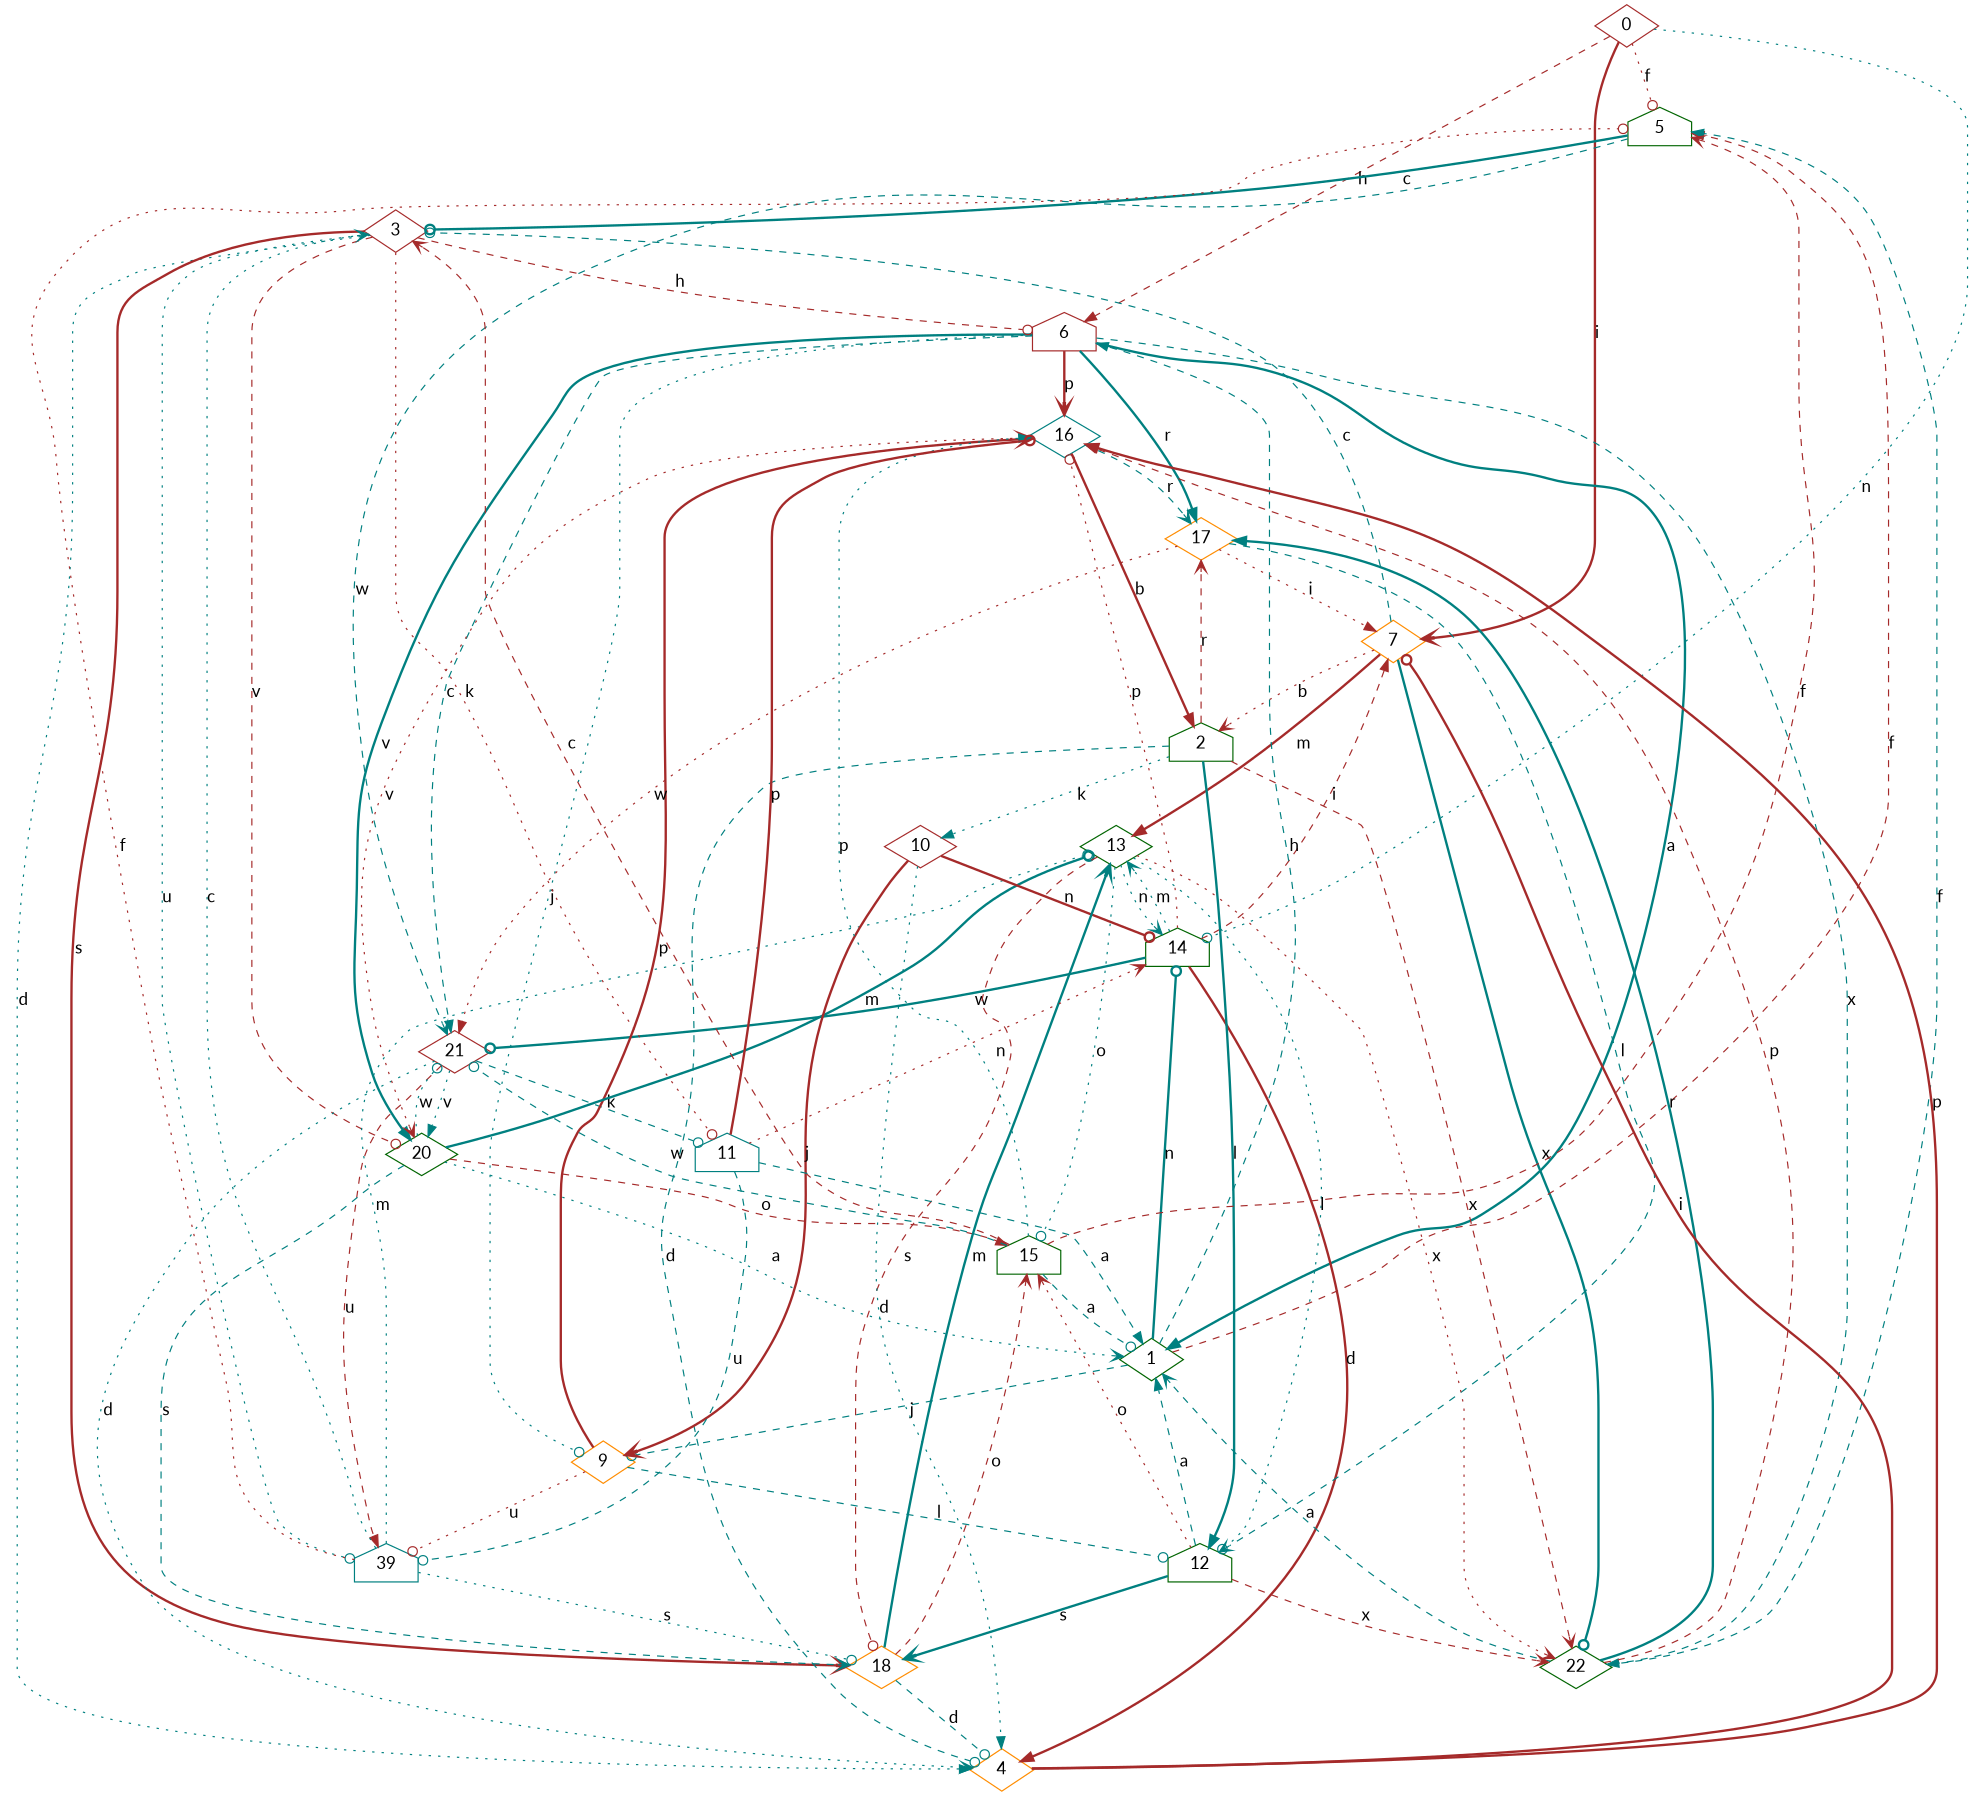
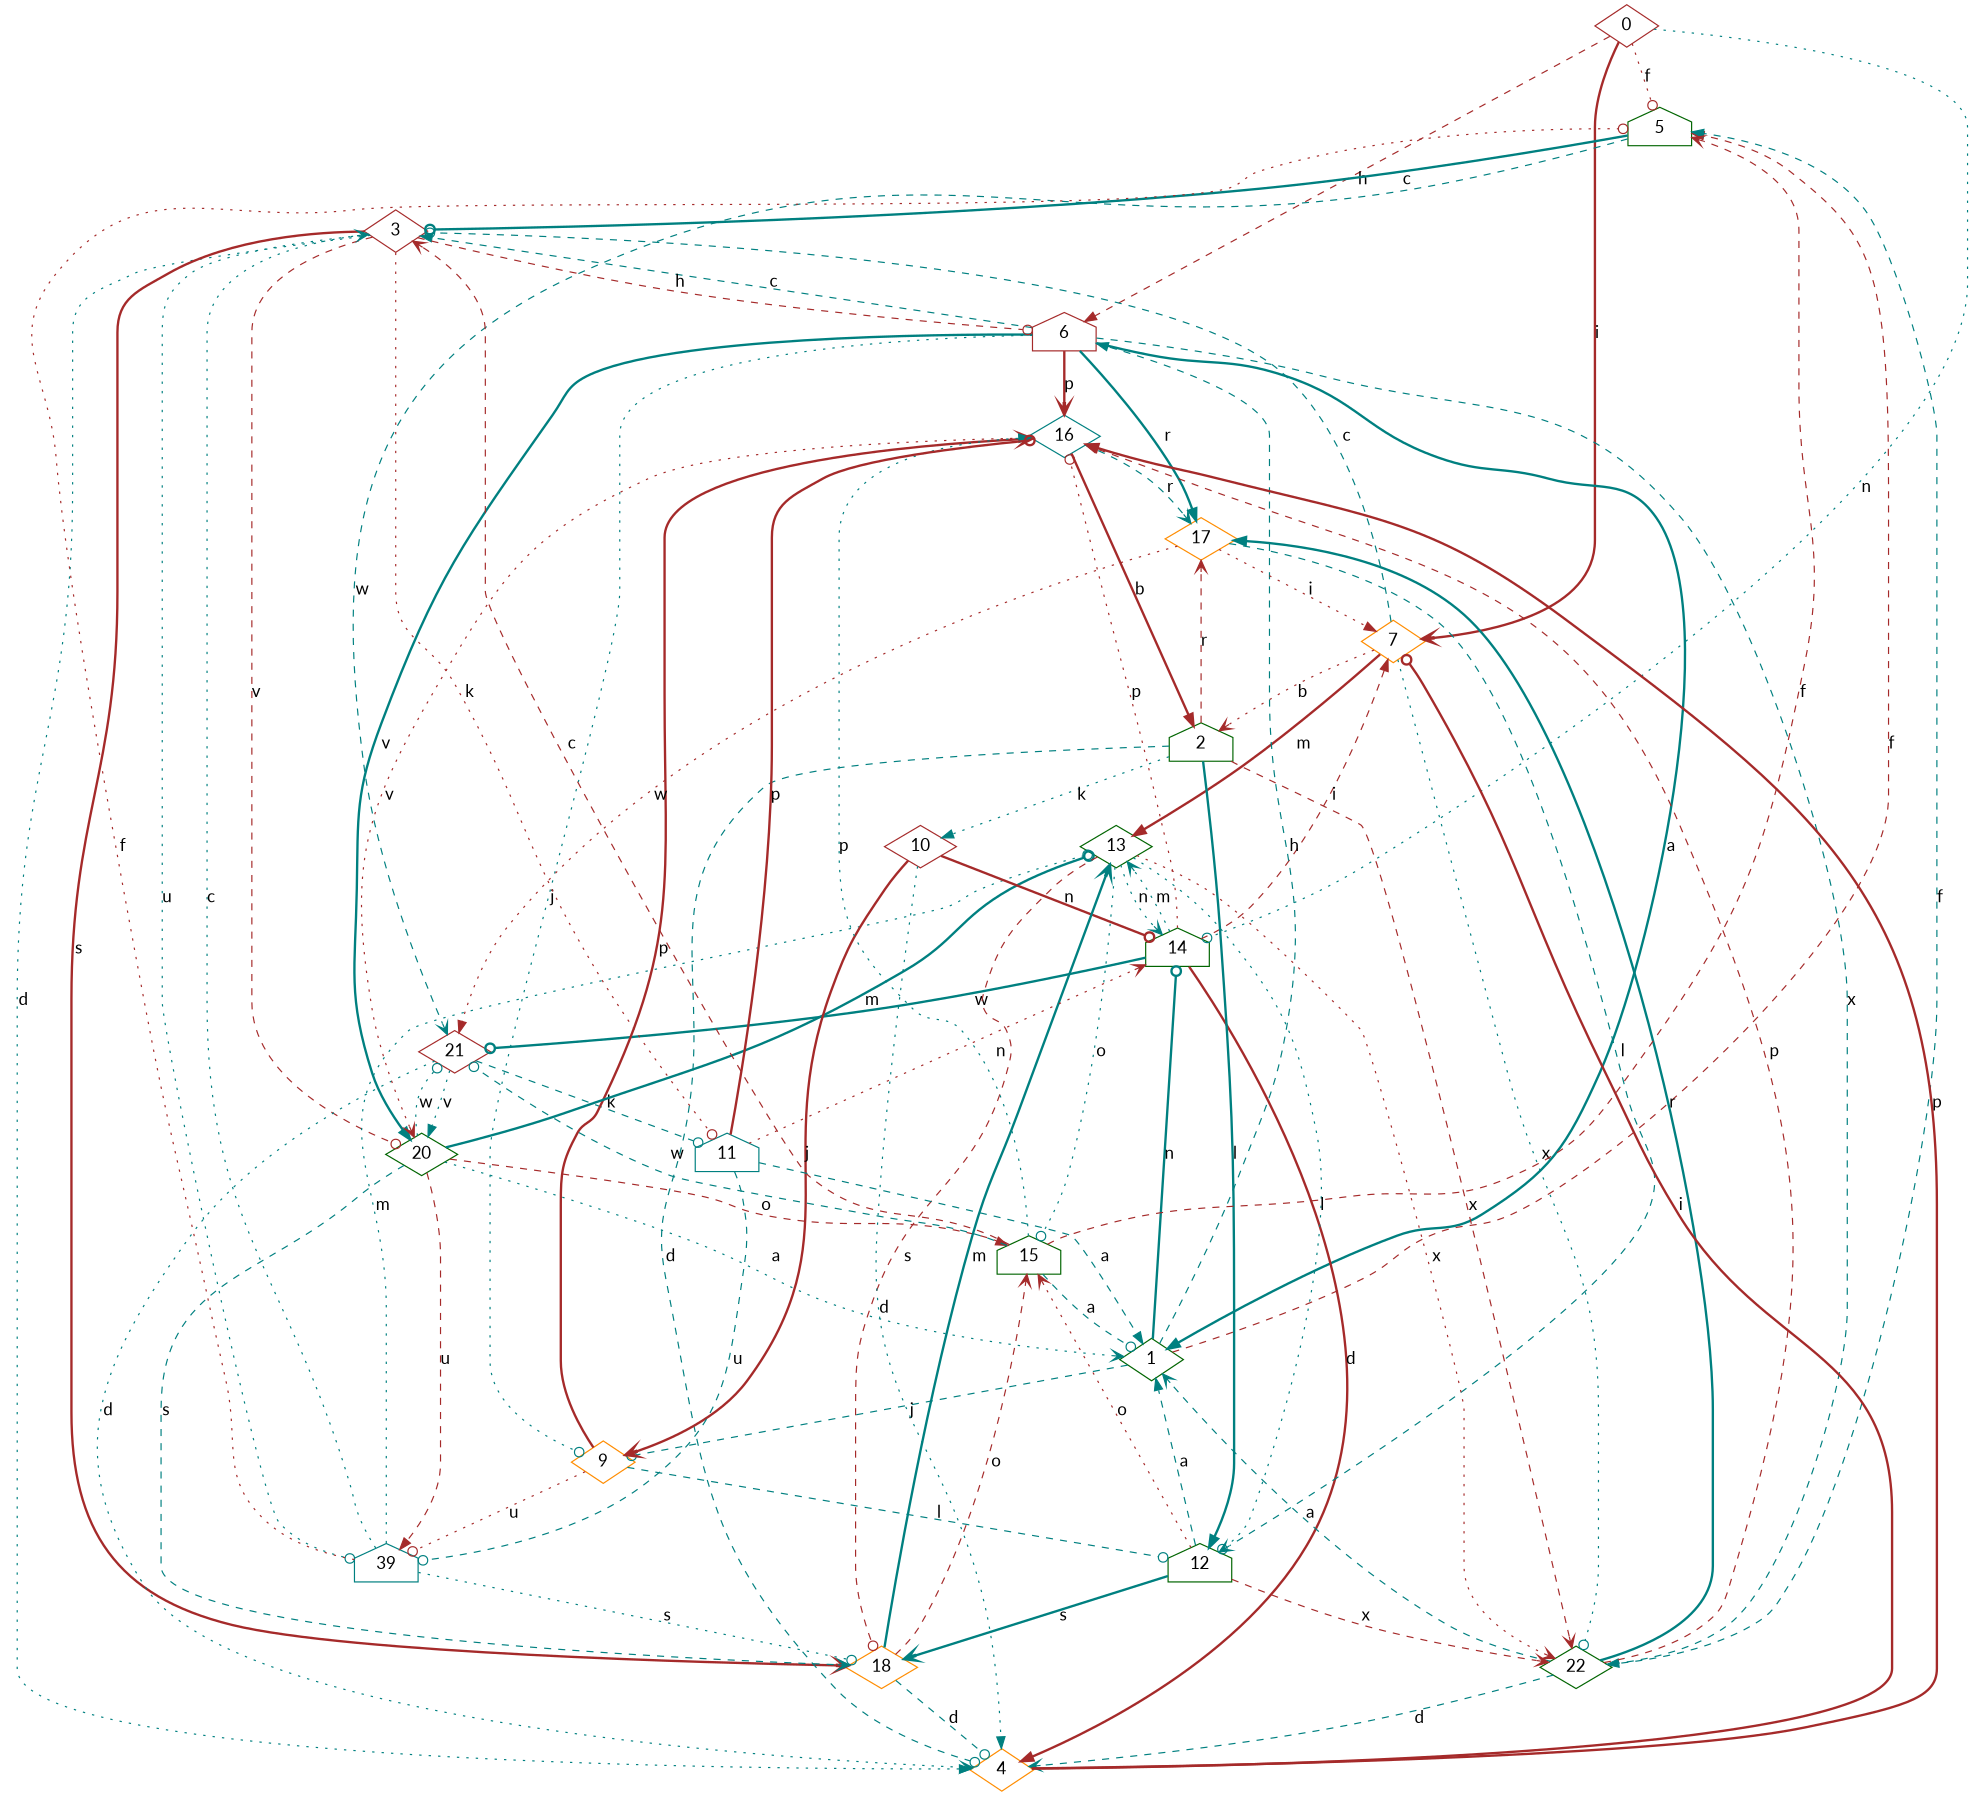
(541, 486) -> (732, 283)
(1532, 1147) -> (1532, 1147)
(346, 1287) -> (441, 1360)
none -> (1300, 1734)
